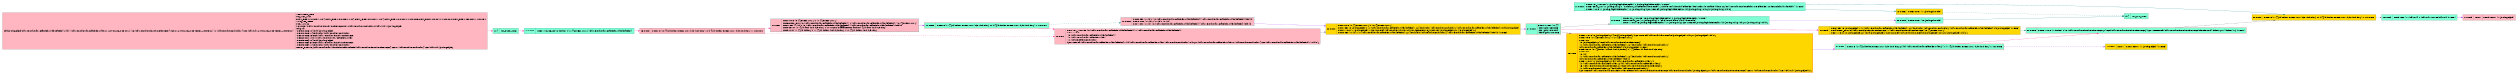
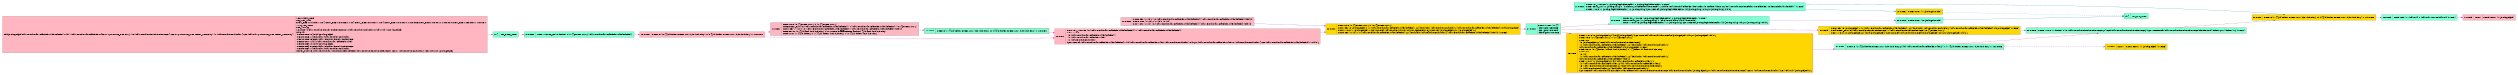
(1084, 24) -> none
(909, 36) -> (909, 38)
(1082, 40) -> (1081, 40)
